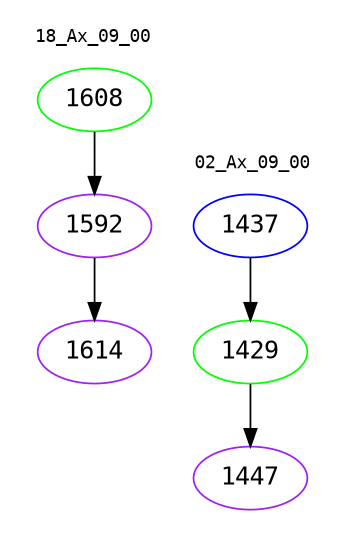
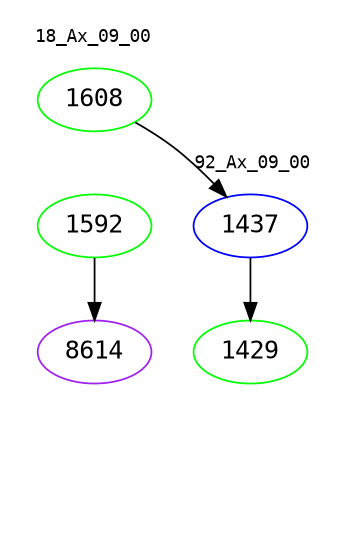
(95, 154) -> (192, 163)
(253, 164) -> (253, 164)
(95, 226) -> (95, 226)
(95, 352) -> (95, 352)
(250, 478) -> none
